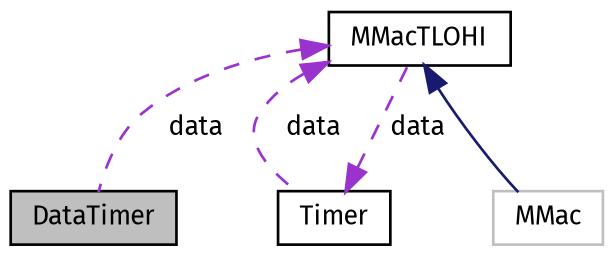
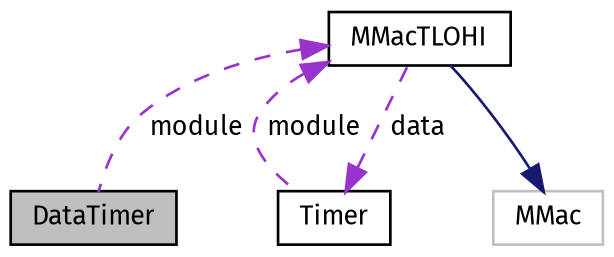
(192, 128) -> (192, 128)
(310, 128) -> (310, 128)
(476, 142) -> (492, 115)
